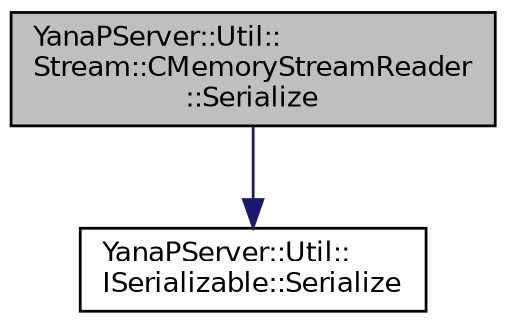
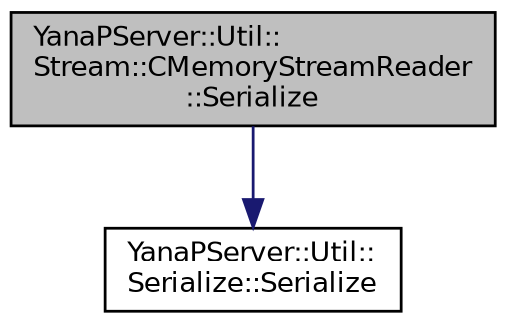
(253, 270) -> (253, 270)
